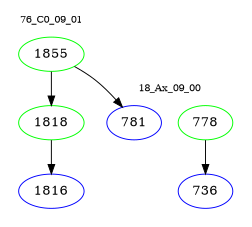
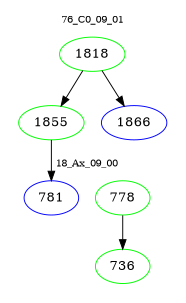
(51, 84) -> (74, 84)
(51, 191) -> (134, 123)
(206, 191) -> (123, 266)
